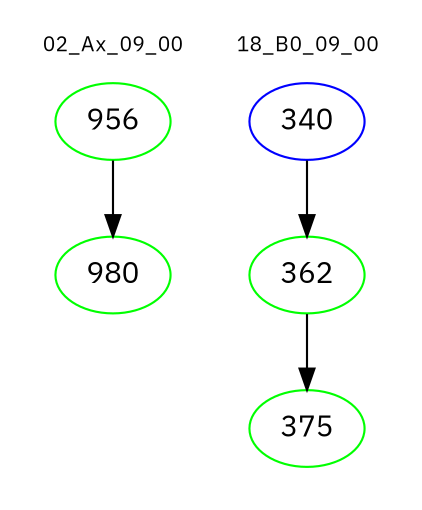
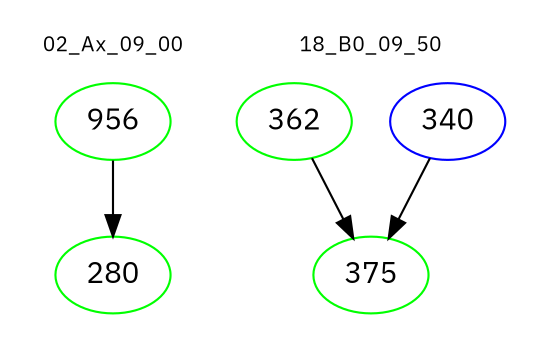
(308, 46) -> (371, 46)
(307, 188) -> (414, 189)
(113, 275) -> (113, 275)
